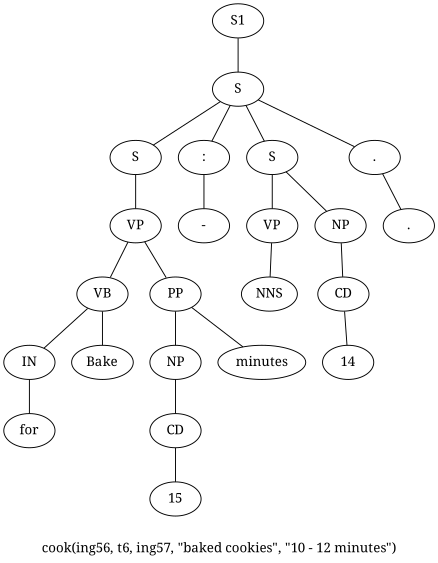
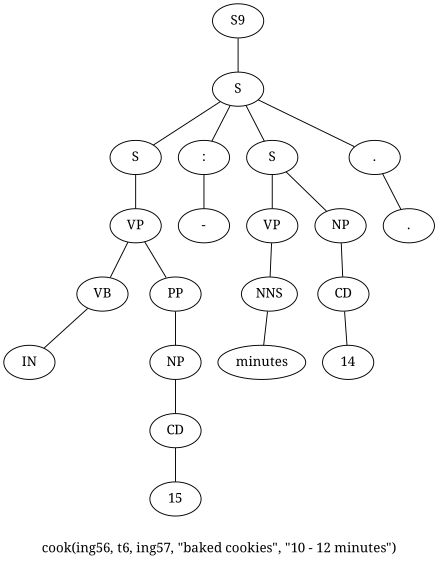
(238, 21) -> (238, 21)
(217, 327) -> (266, 328)
(102, 362) -> none
(29, 431) -> none
